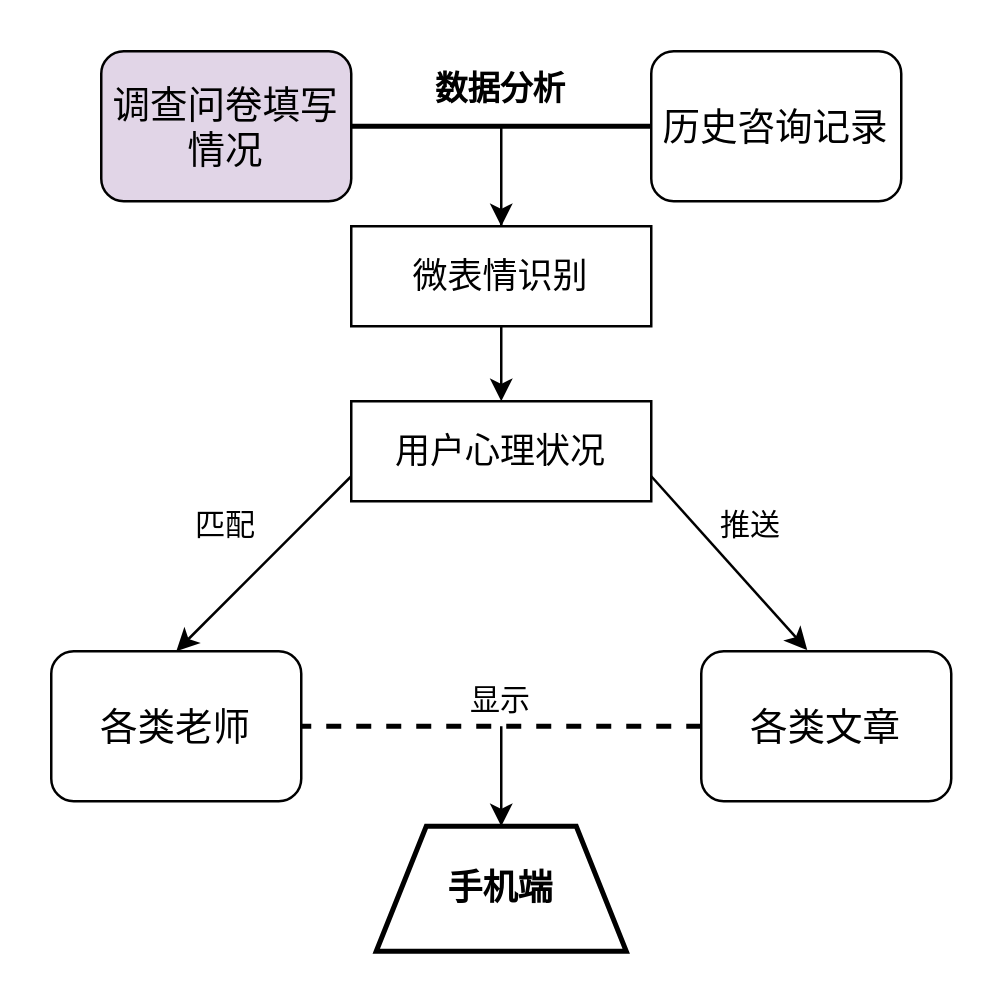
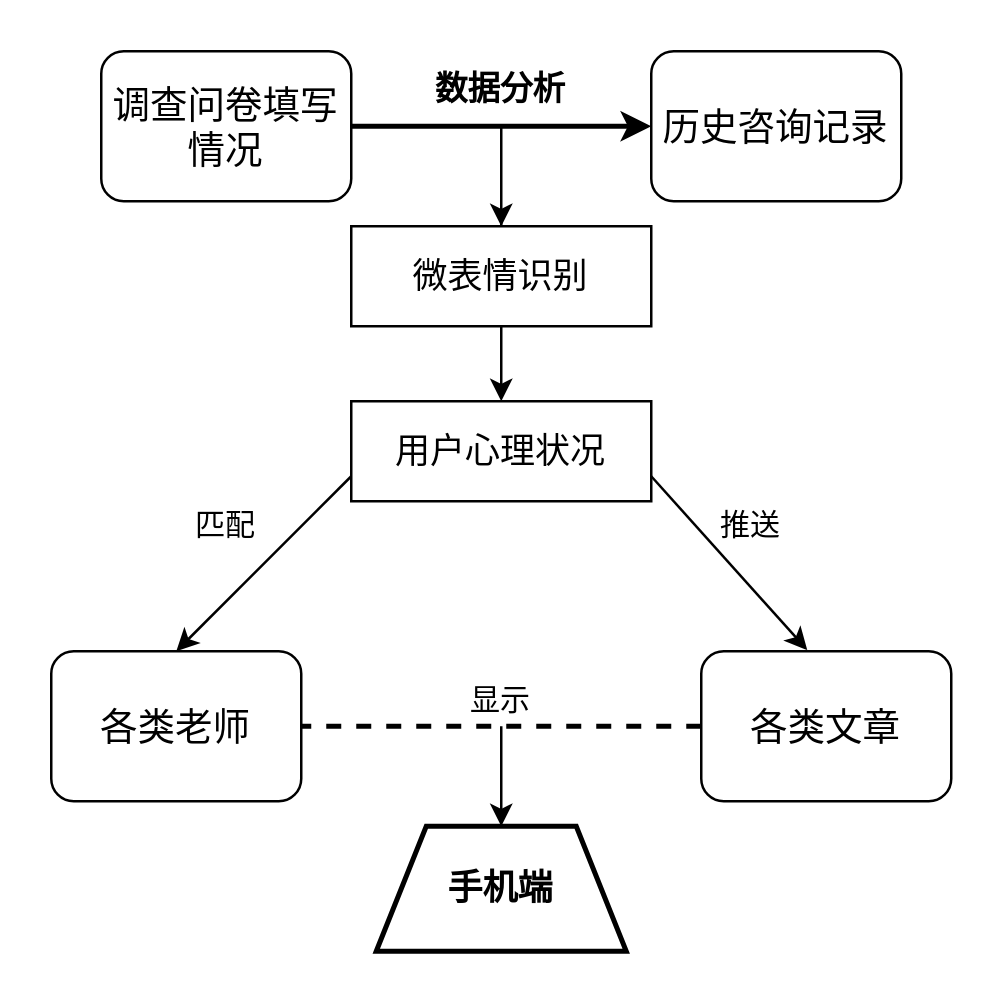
(226, 126) -> (226, 126)
(648, 126) -> (628, 126)
